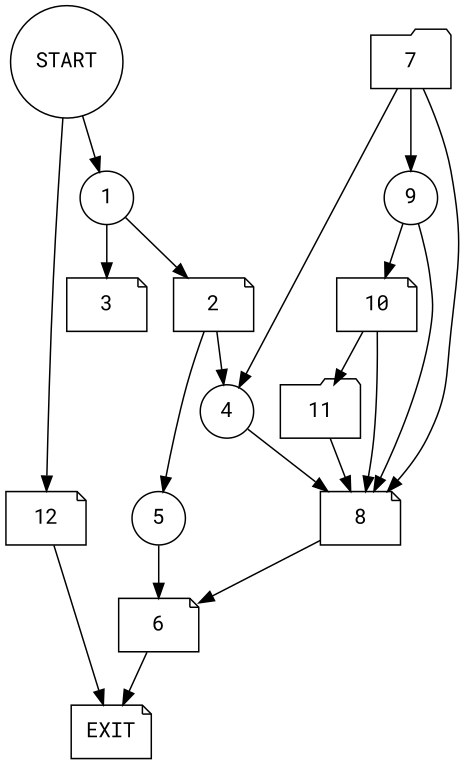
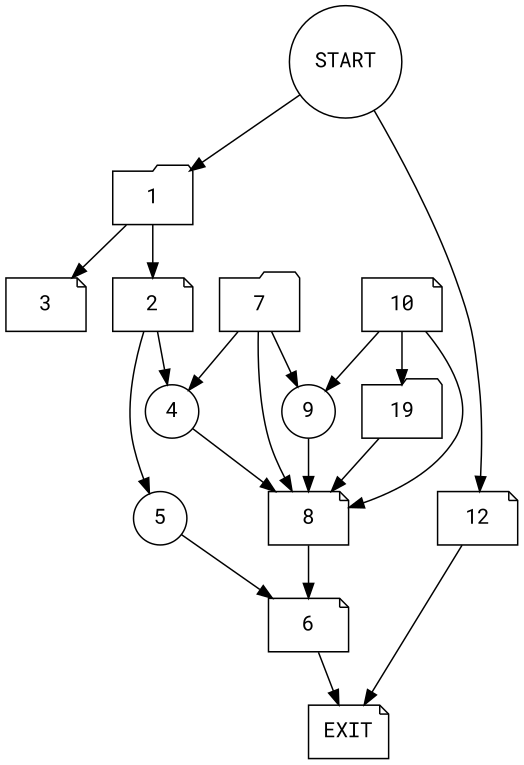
(107, 198) -> (153, 198)
(396, 243) -> (357, 356)
(320, 411) -> (402, 411)
